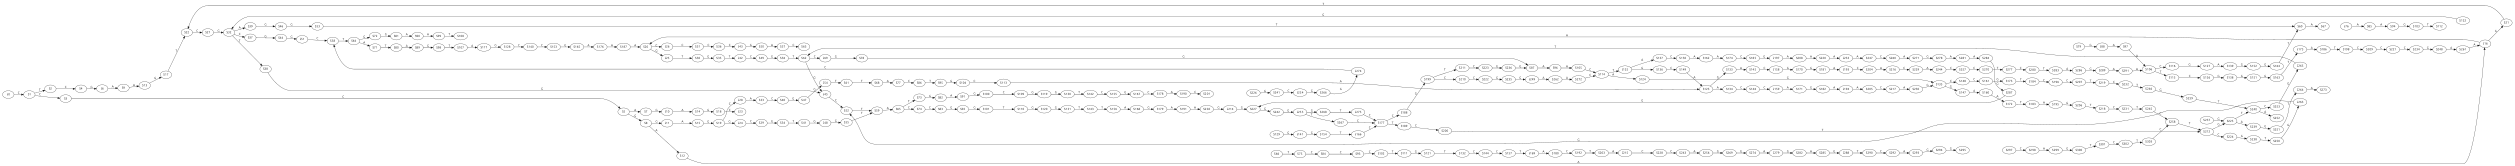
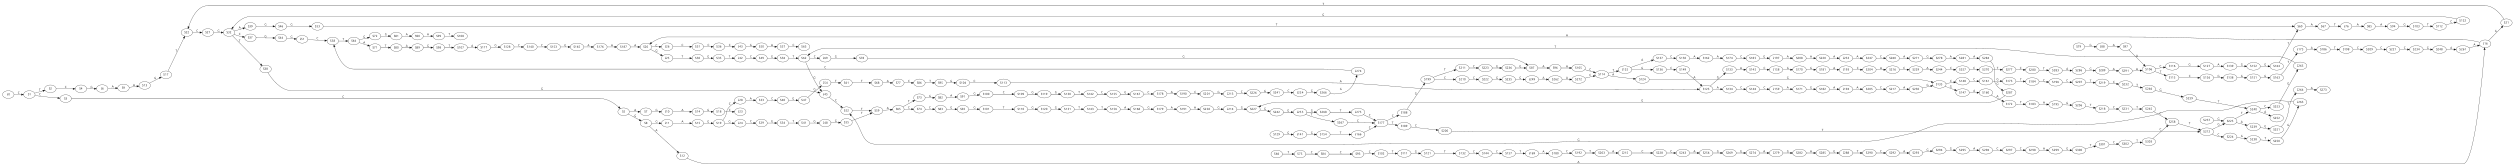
none -> (2450, 24)
none -> (2334, 26)
none -> (1230, 94)
none -> (1986, 150)
